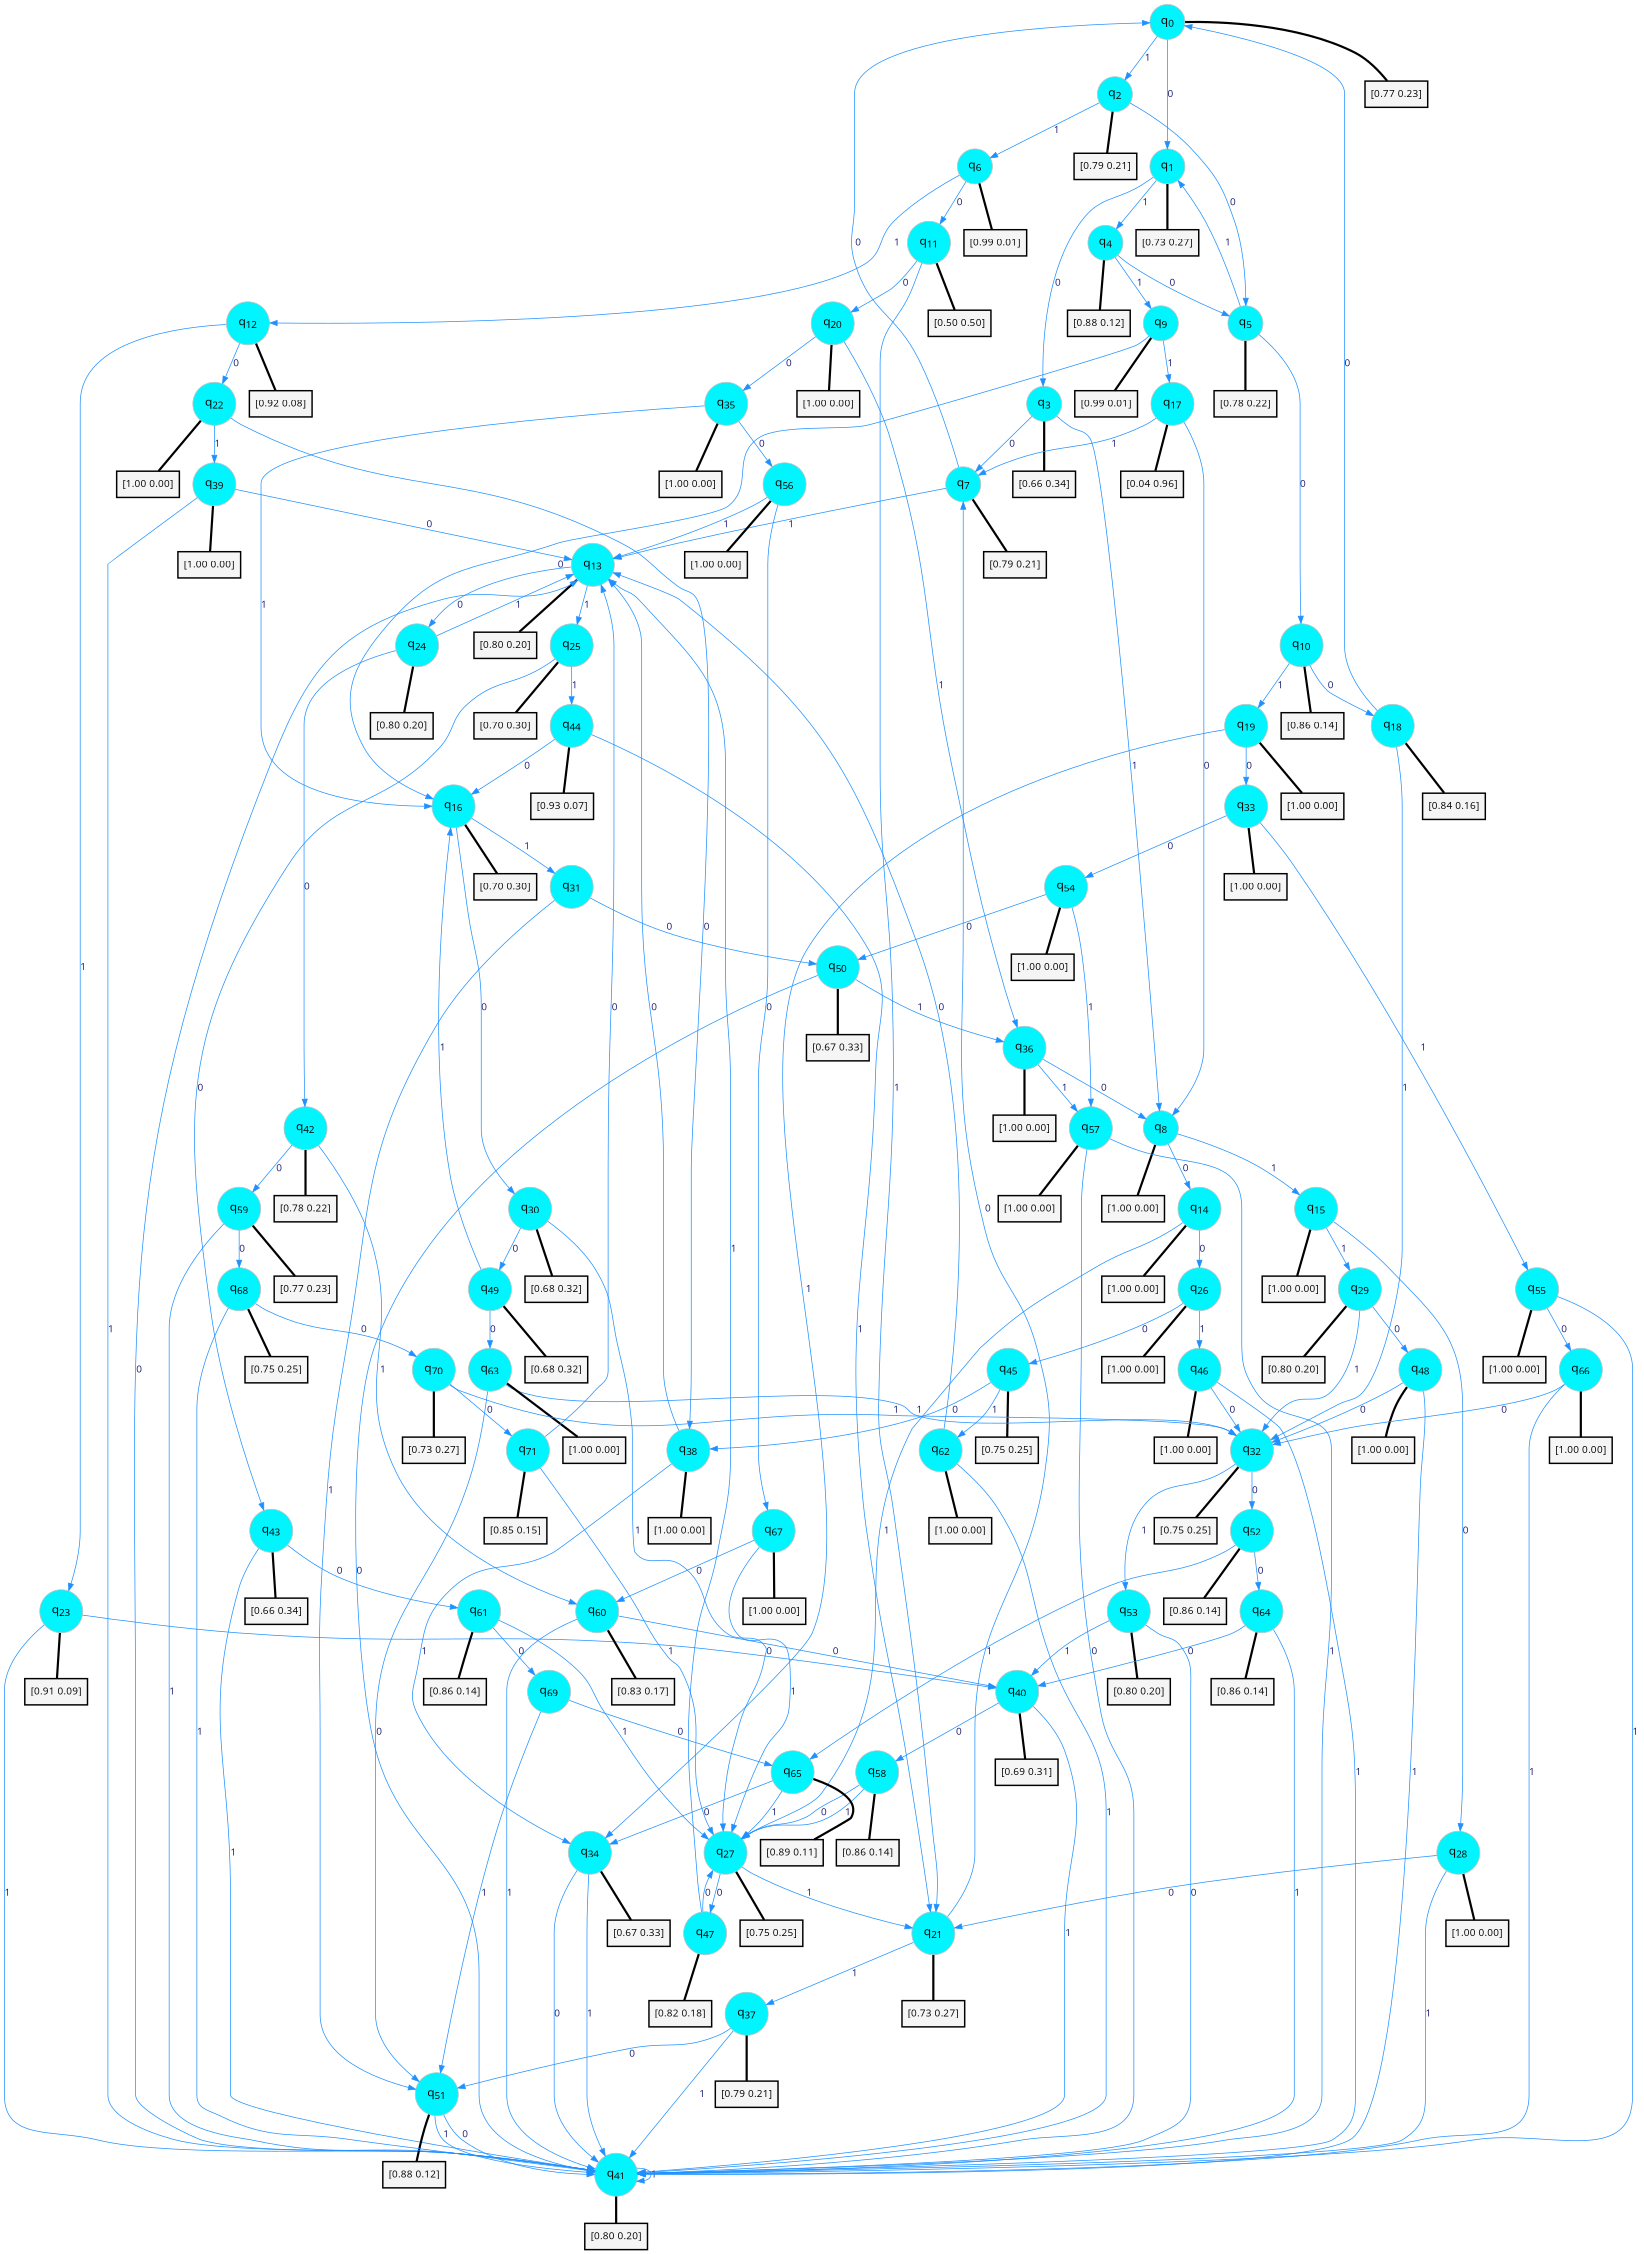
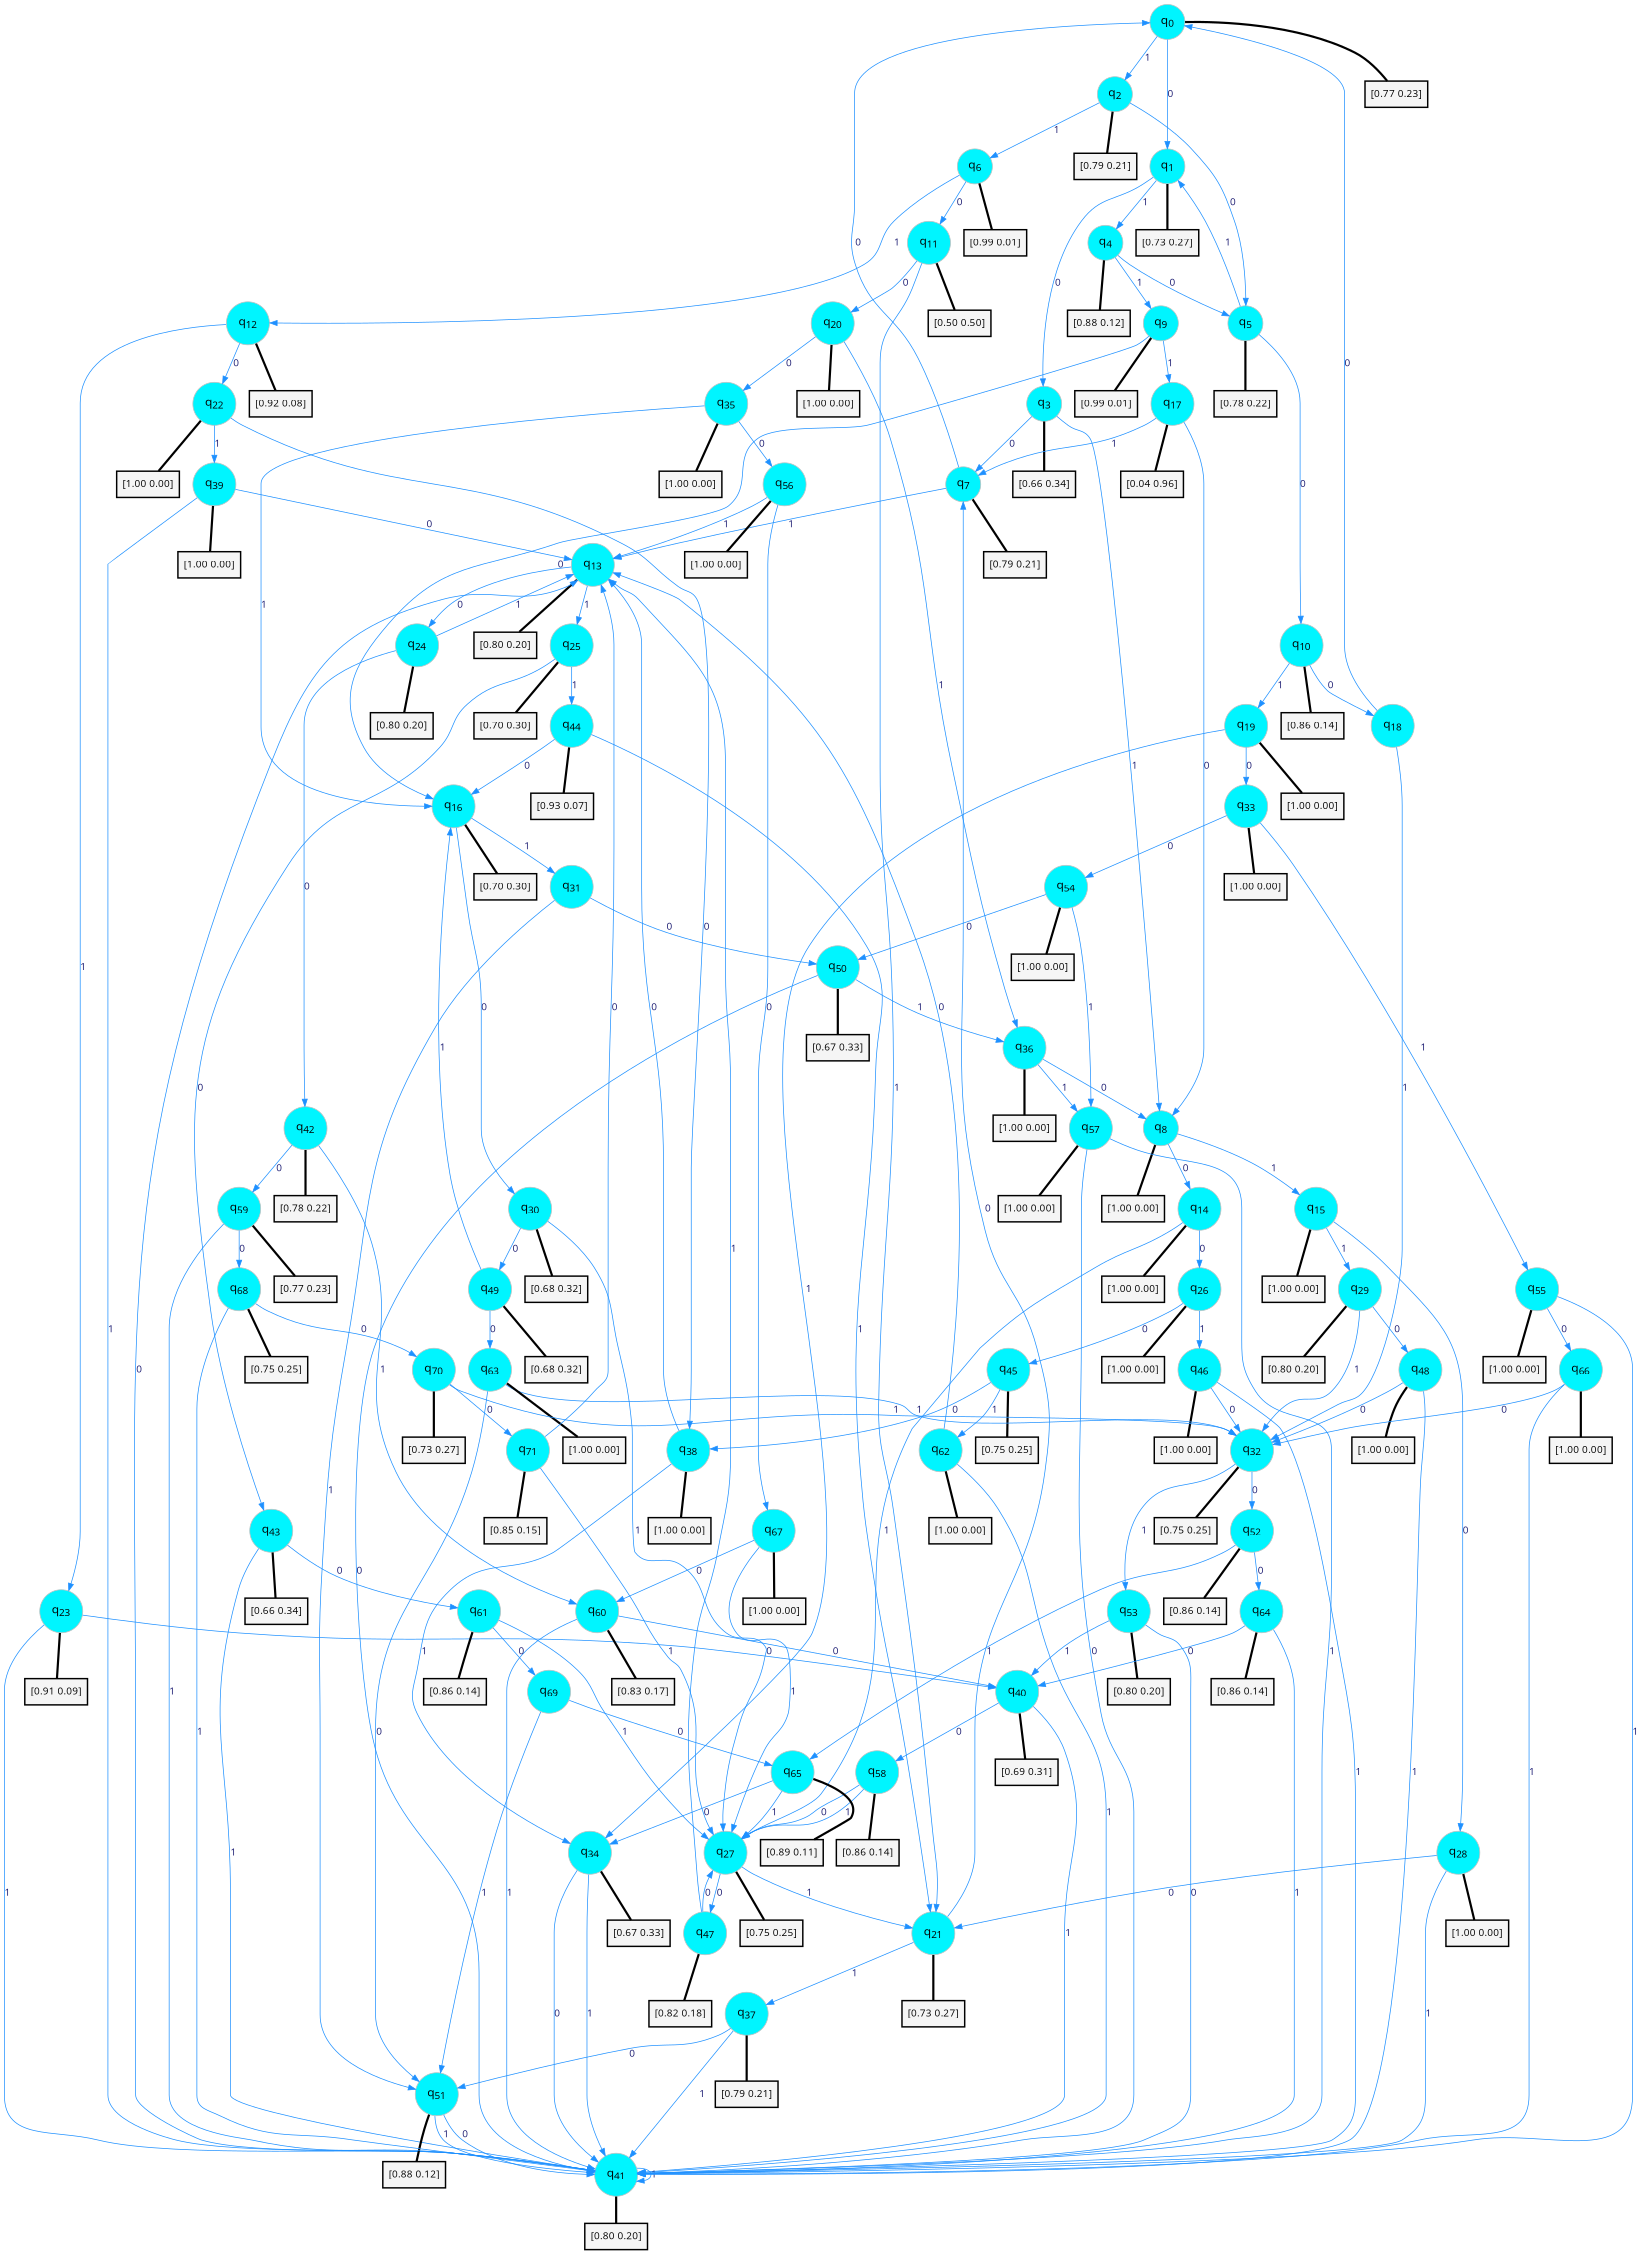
(1454, 806) -> none
